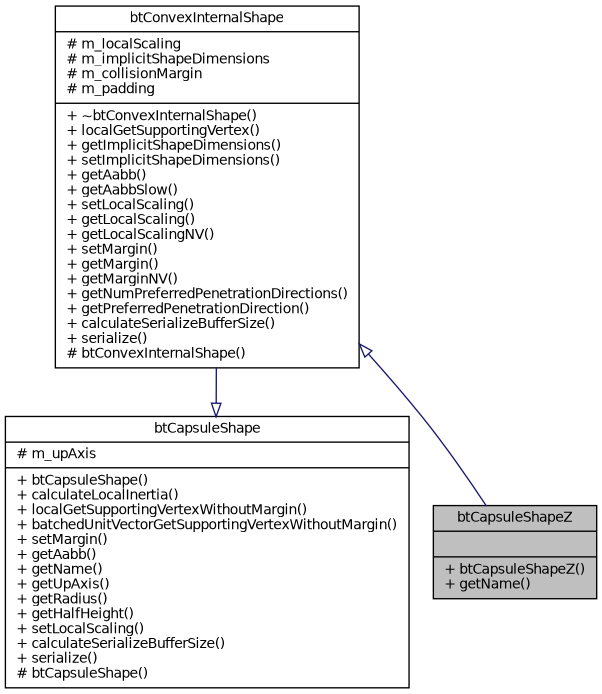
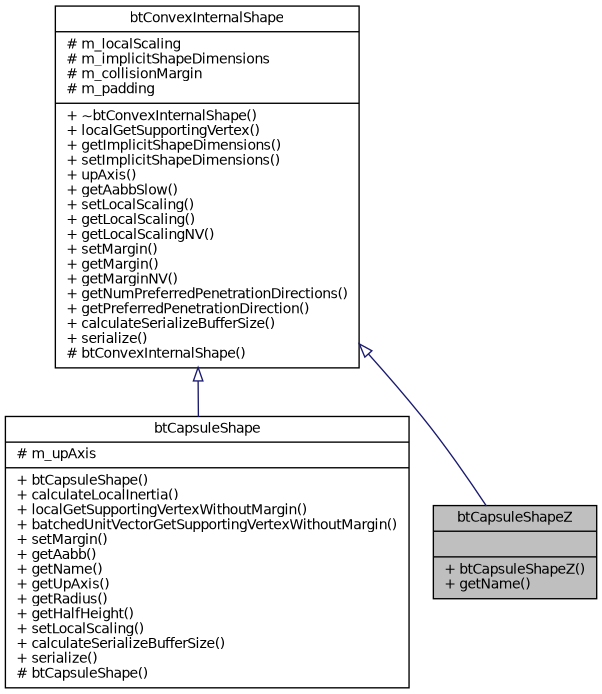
(107, 176) -> (101, 176)
(216, 385) -> (198, 399)
